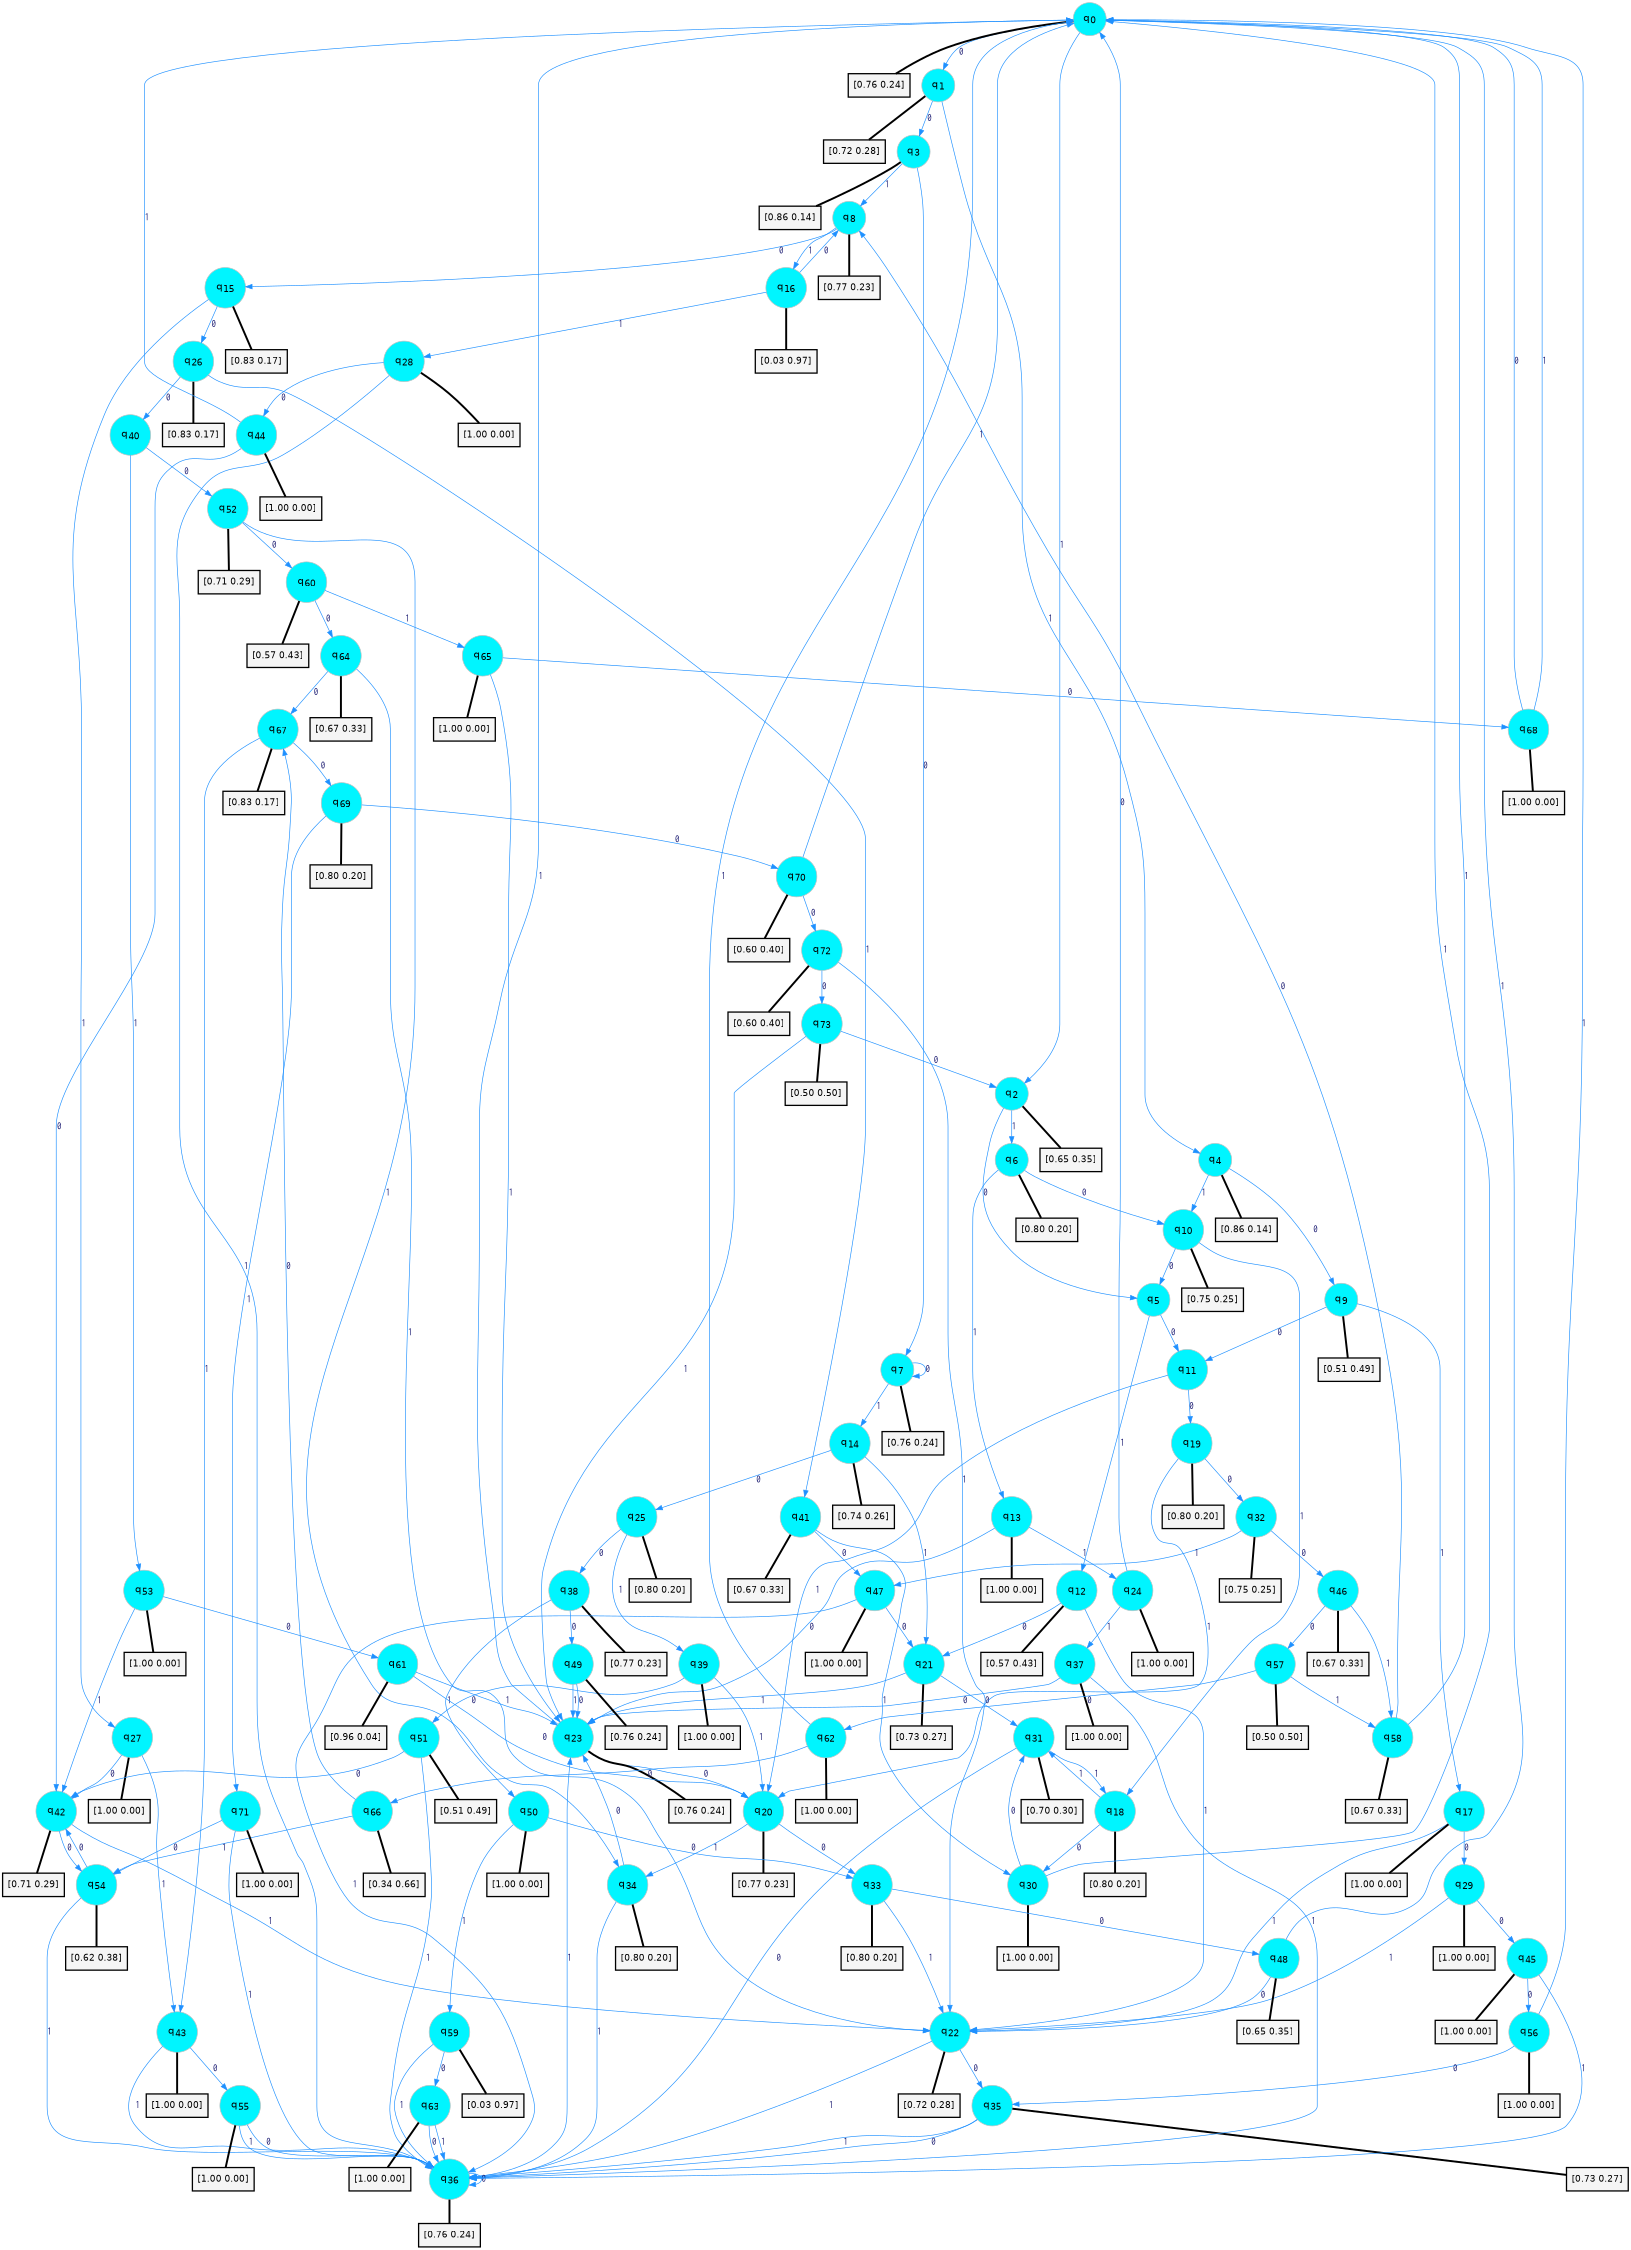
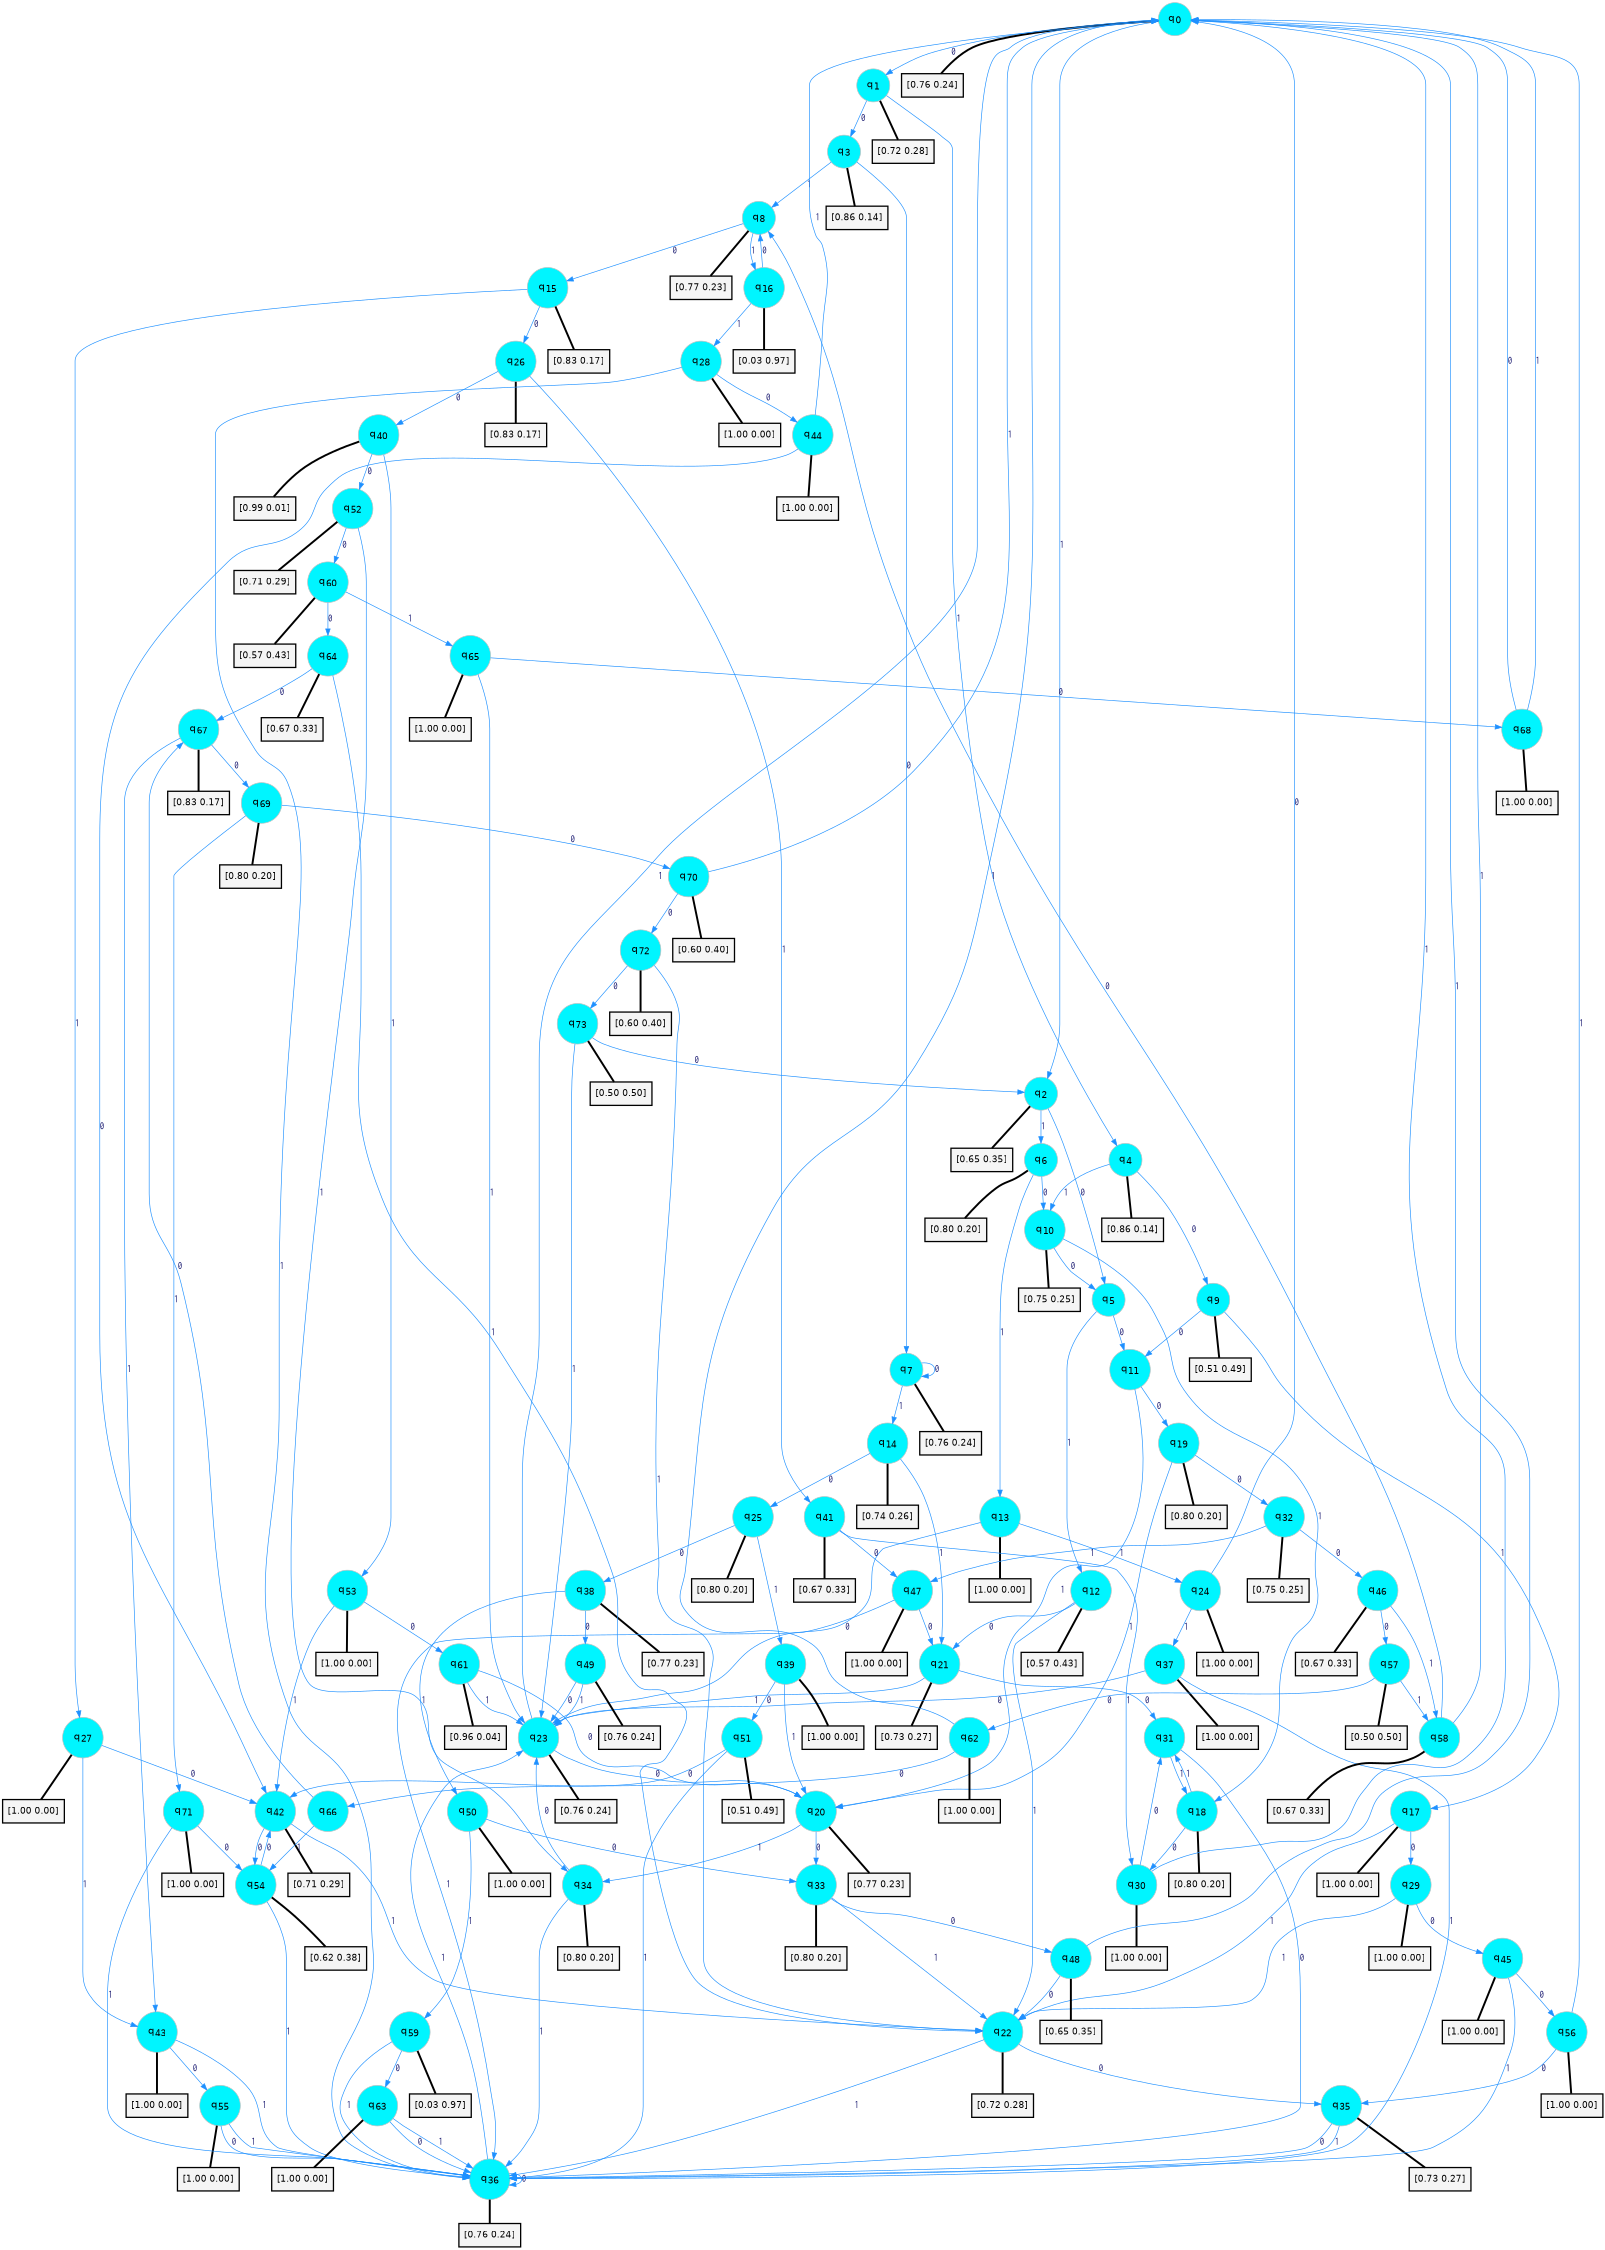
none -> (265, 509)
(1052, 1811) -> none
(394, 1885) -> none
